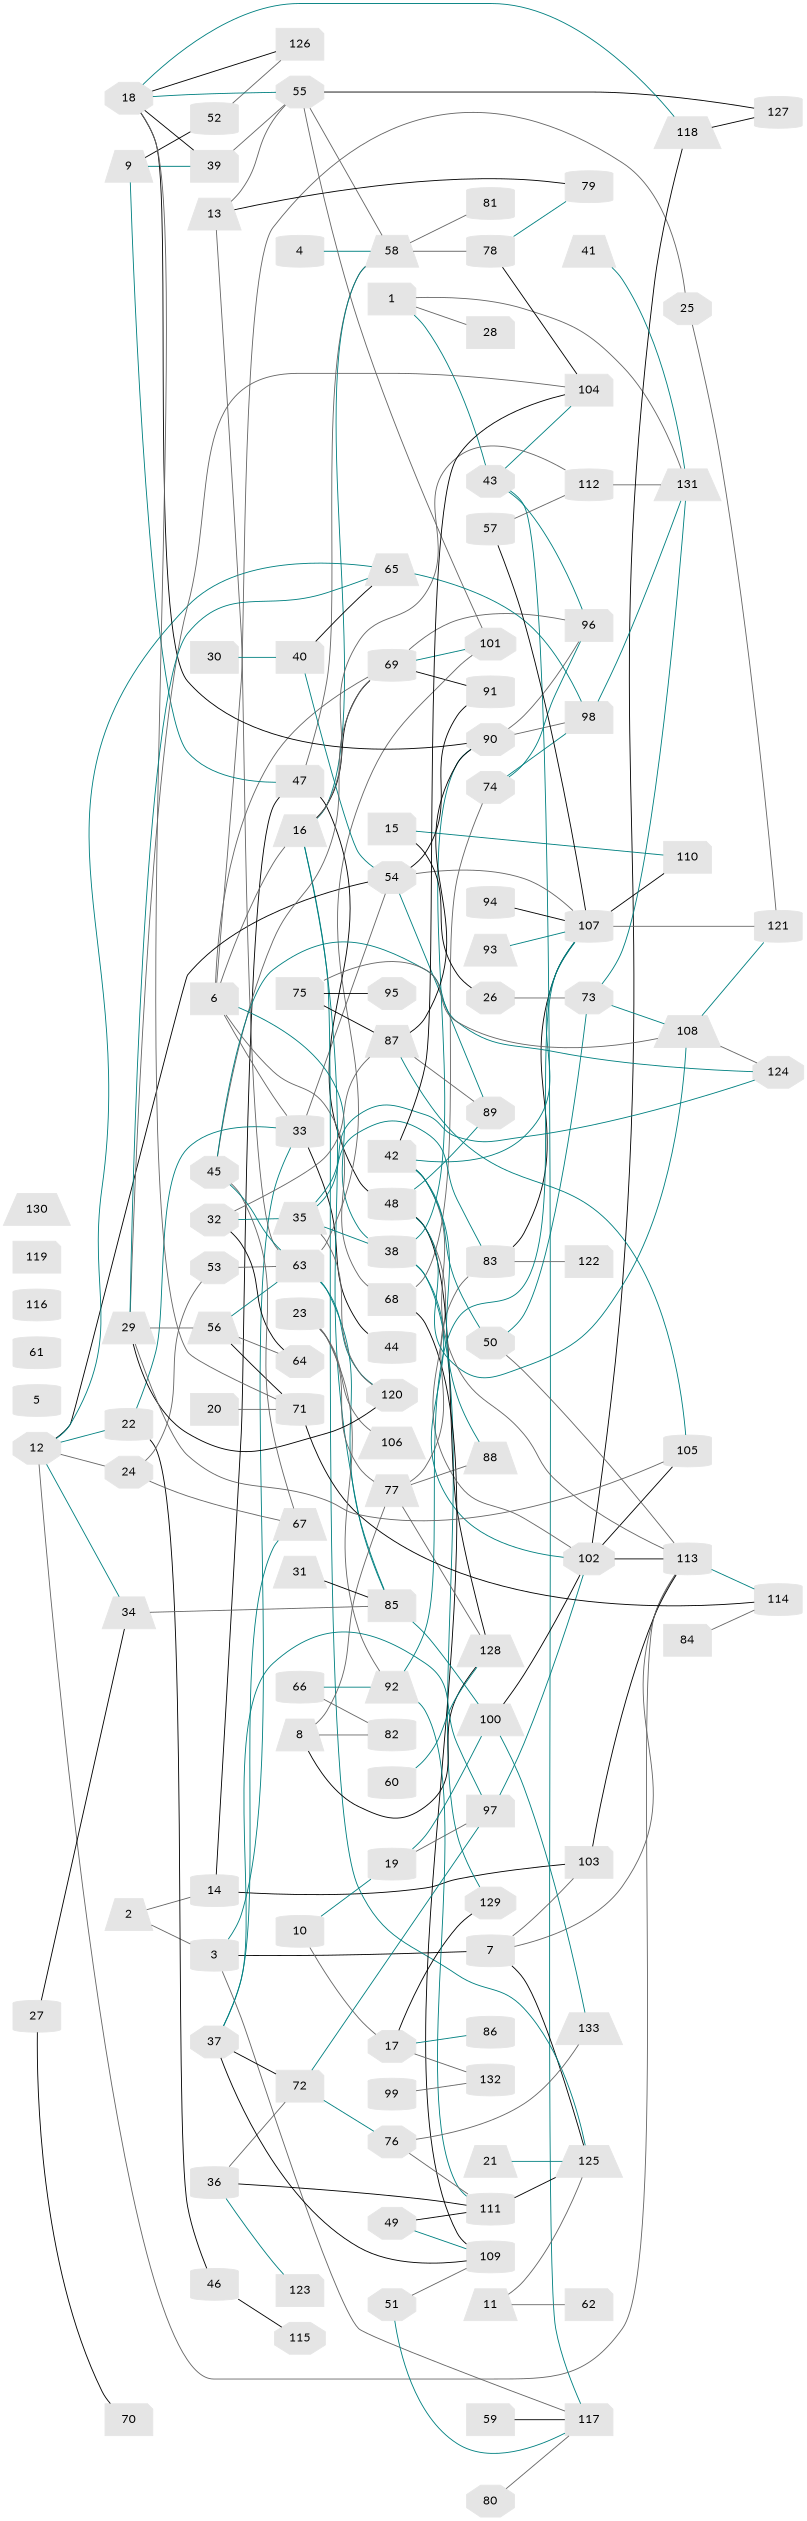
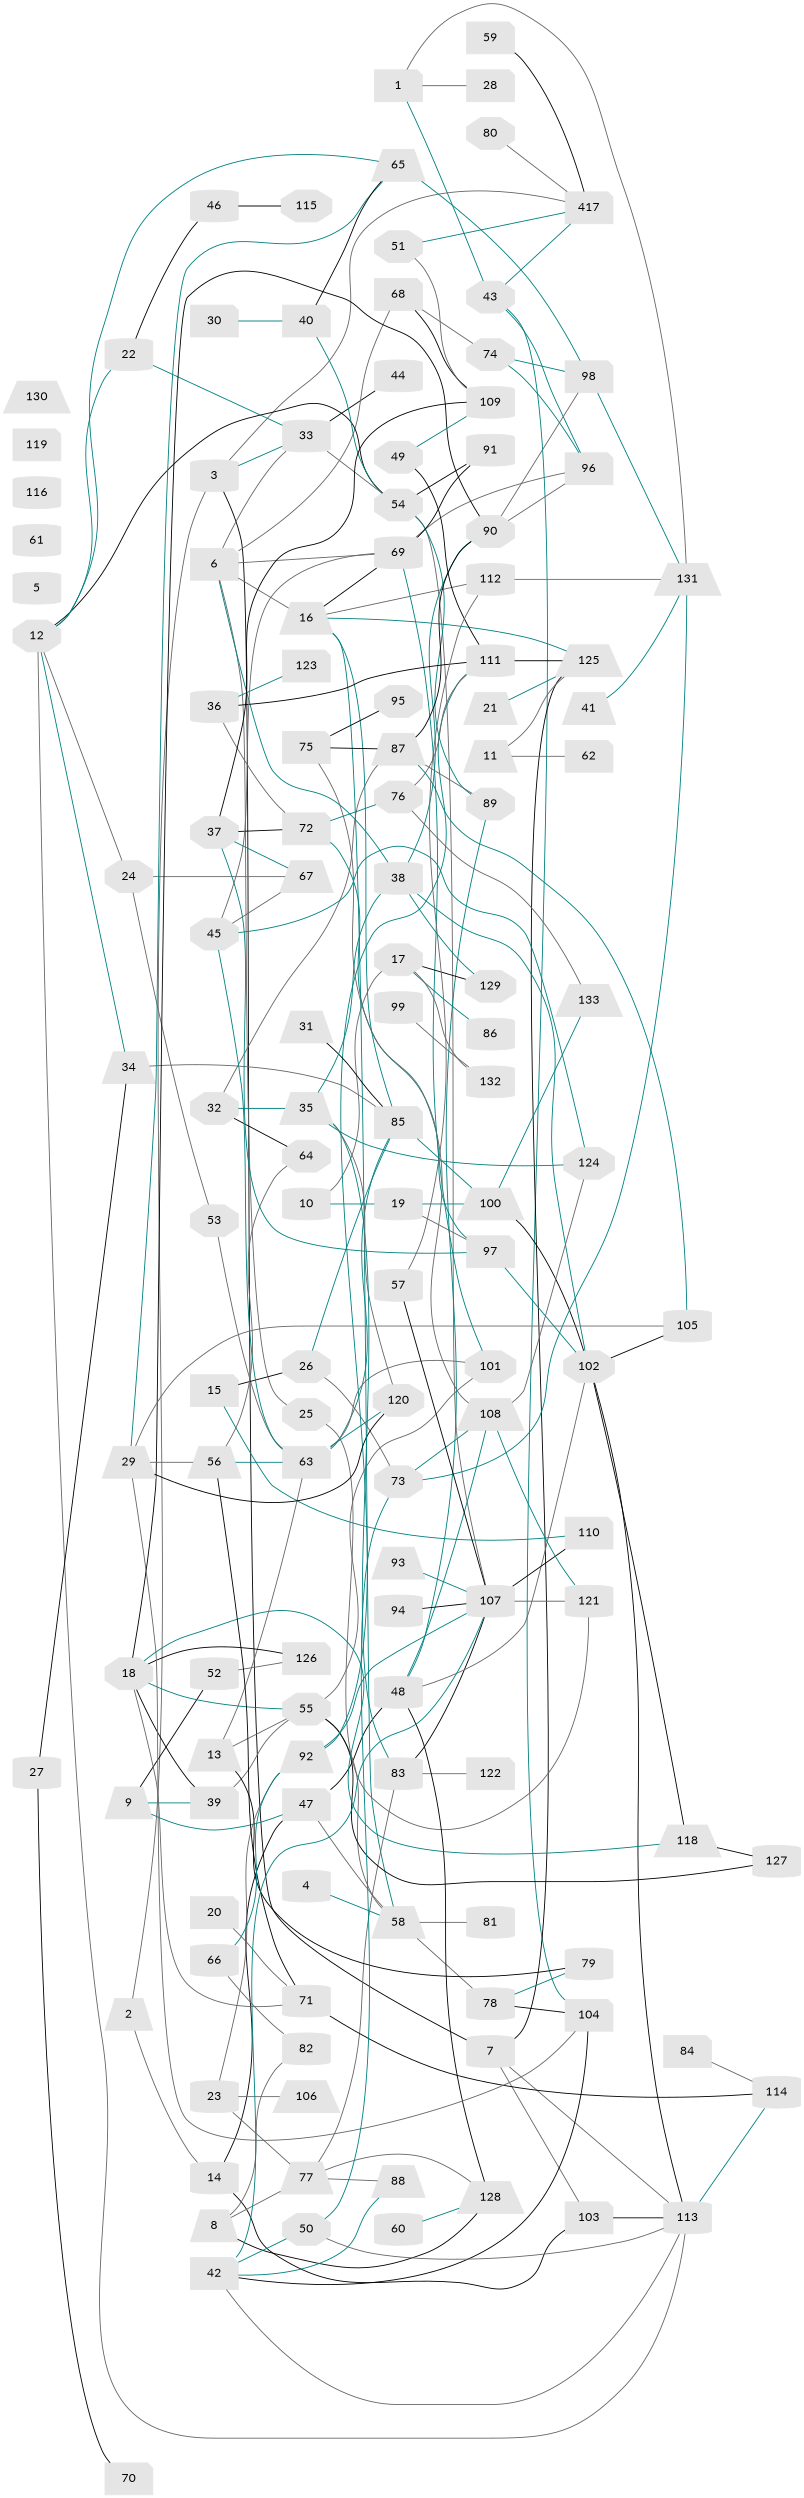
none -> (352, 1233)
(589, 2420) -> (589, 208)
